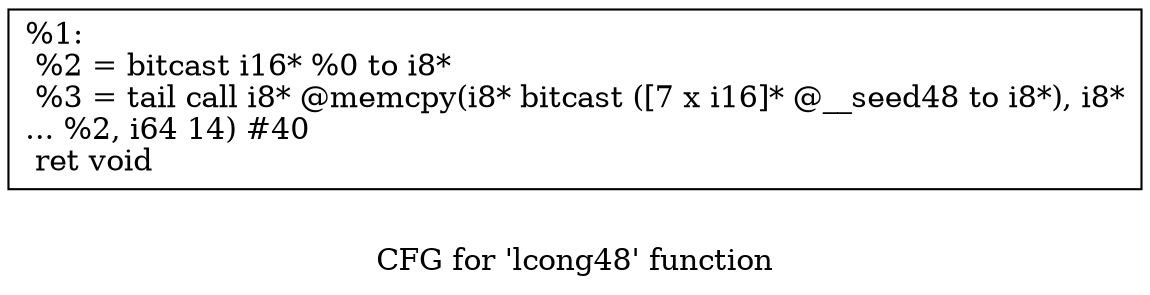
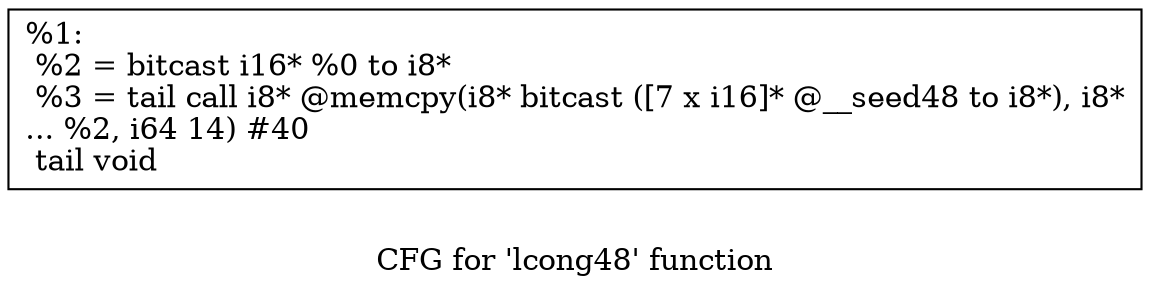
(90, 162) -> (92, 162)
